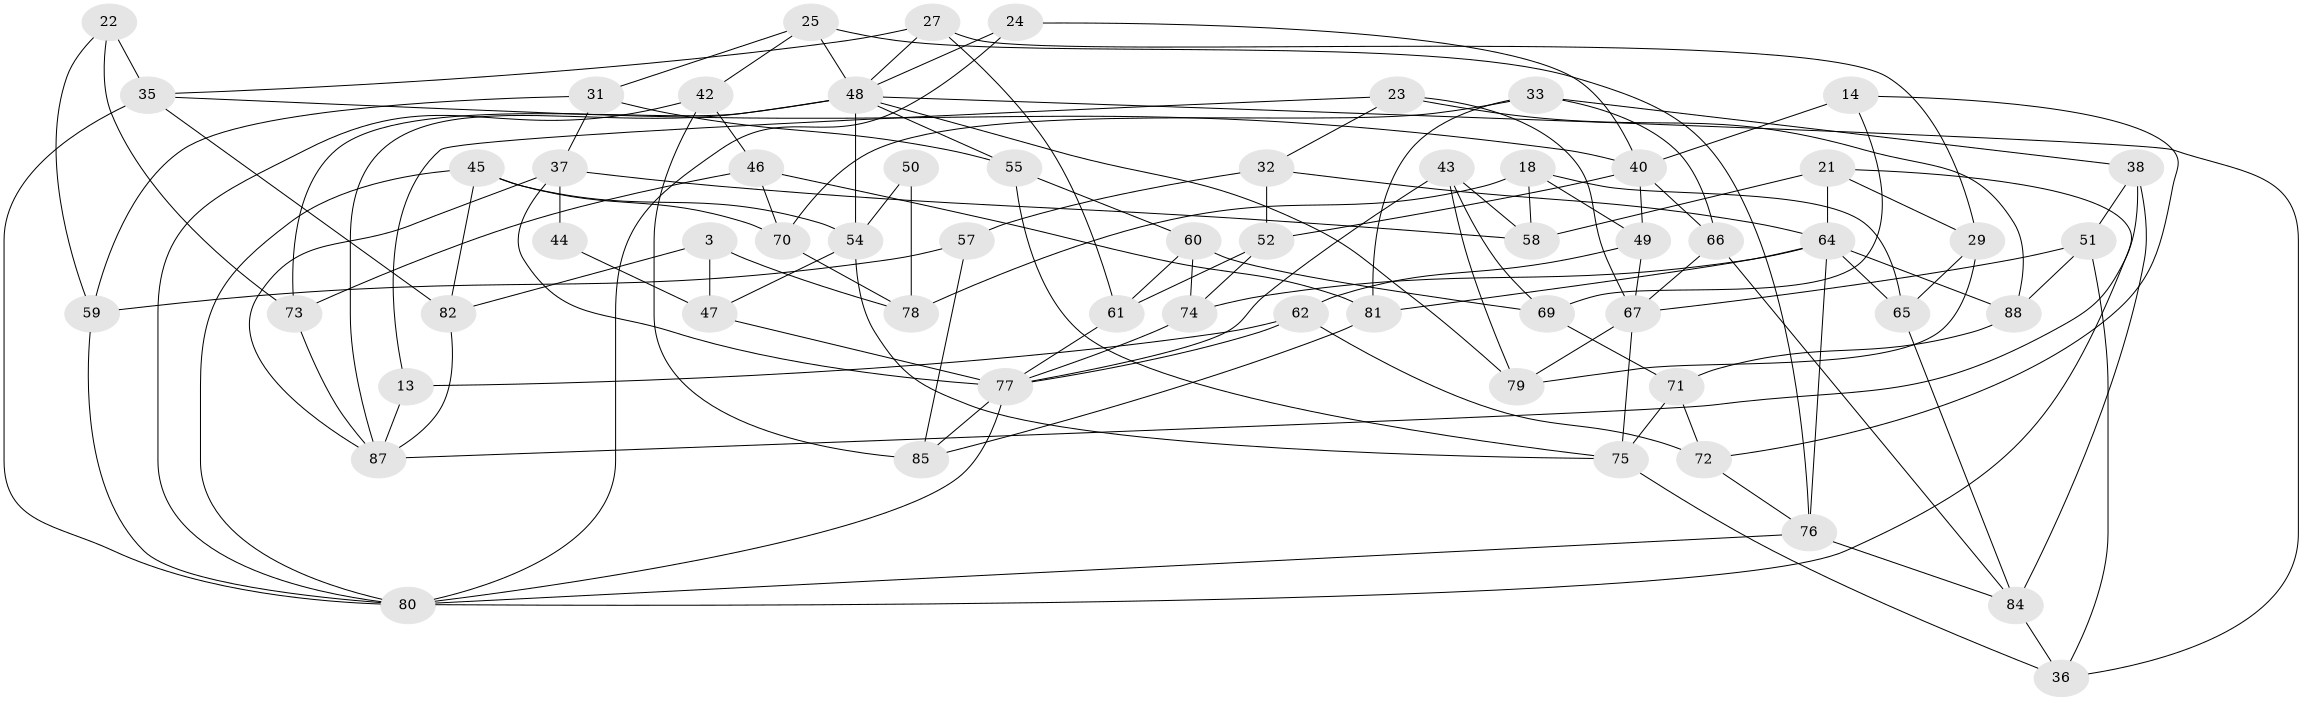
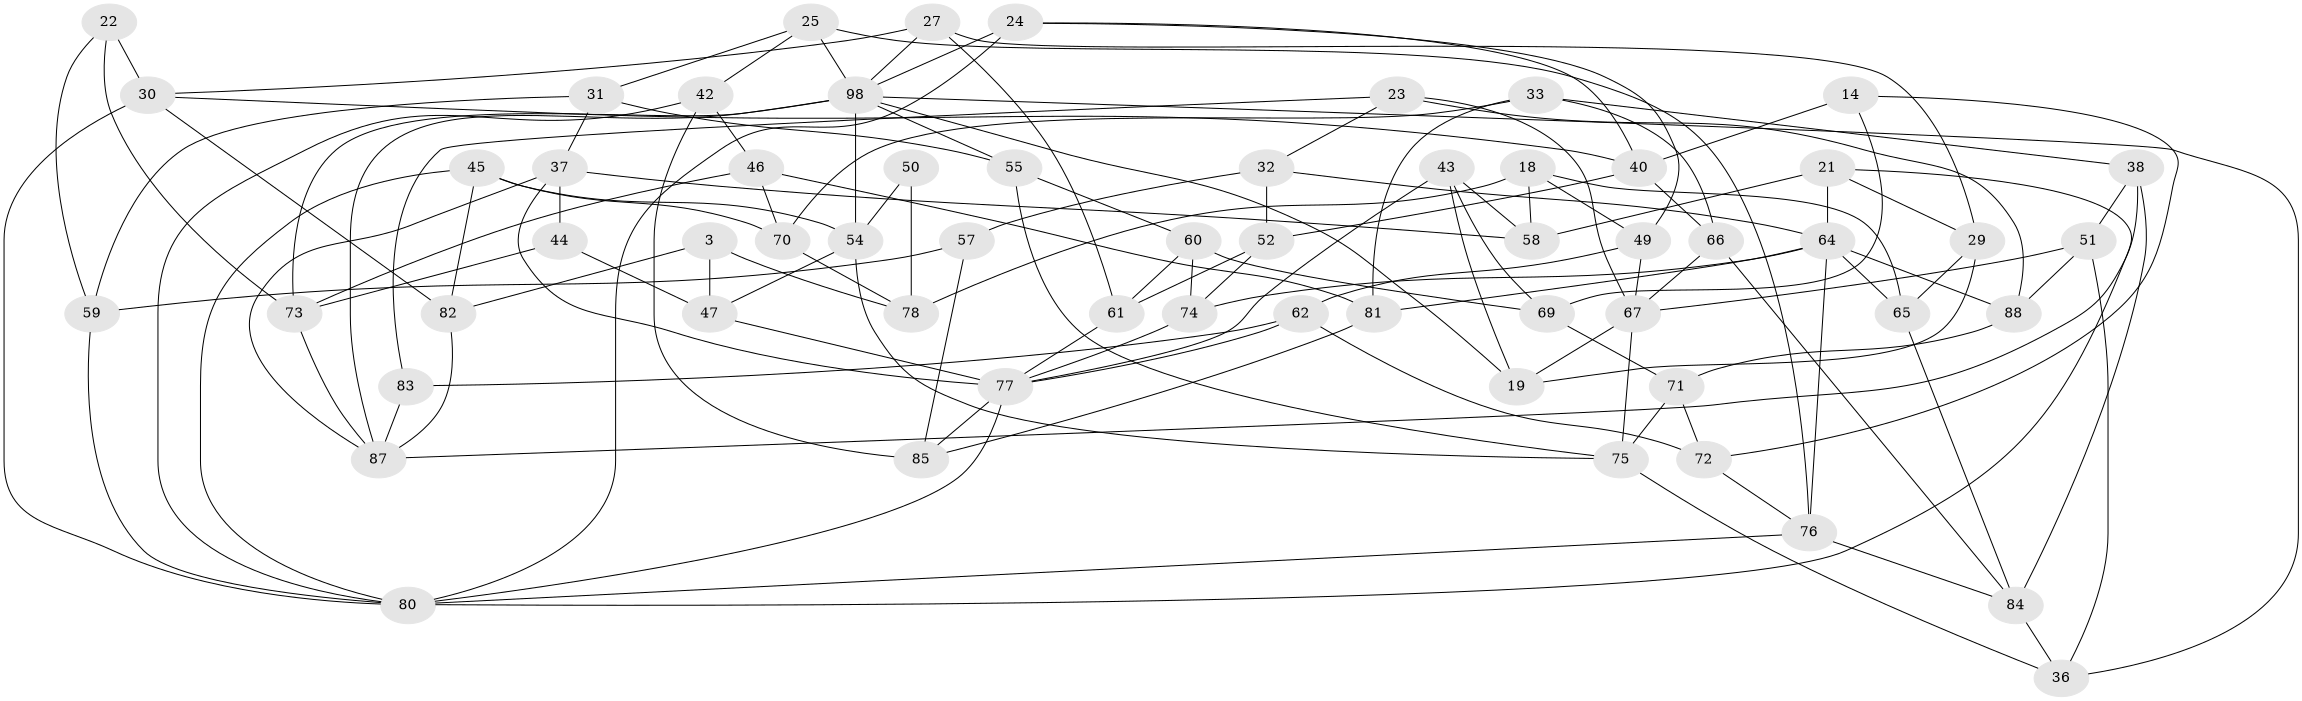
(148, 95) -> (148, 95)
(856, 95) -> (856, 95)
(1641, 200) -> (1549, 59)
none -> (427, 277)
(406, 387) -> (406, 387)
(1517, 387) -> (1517, 387)
